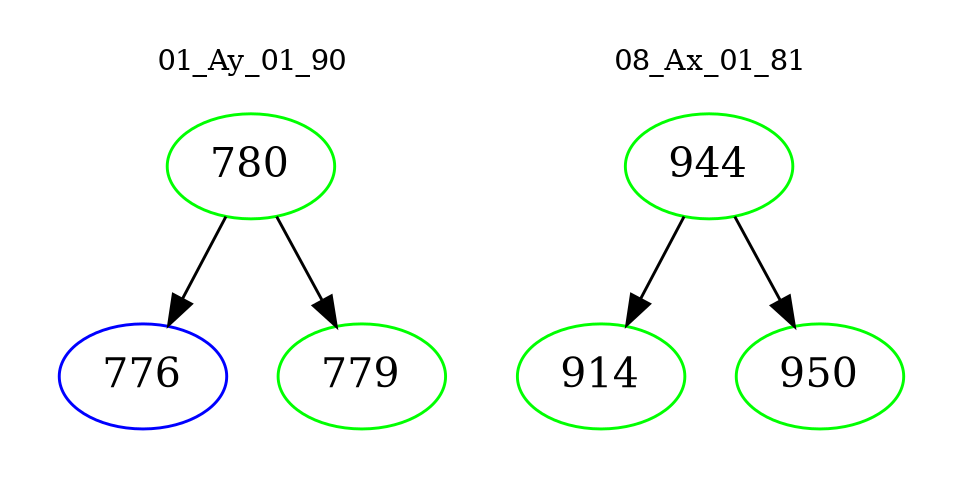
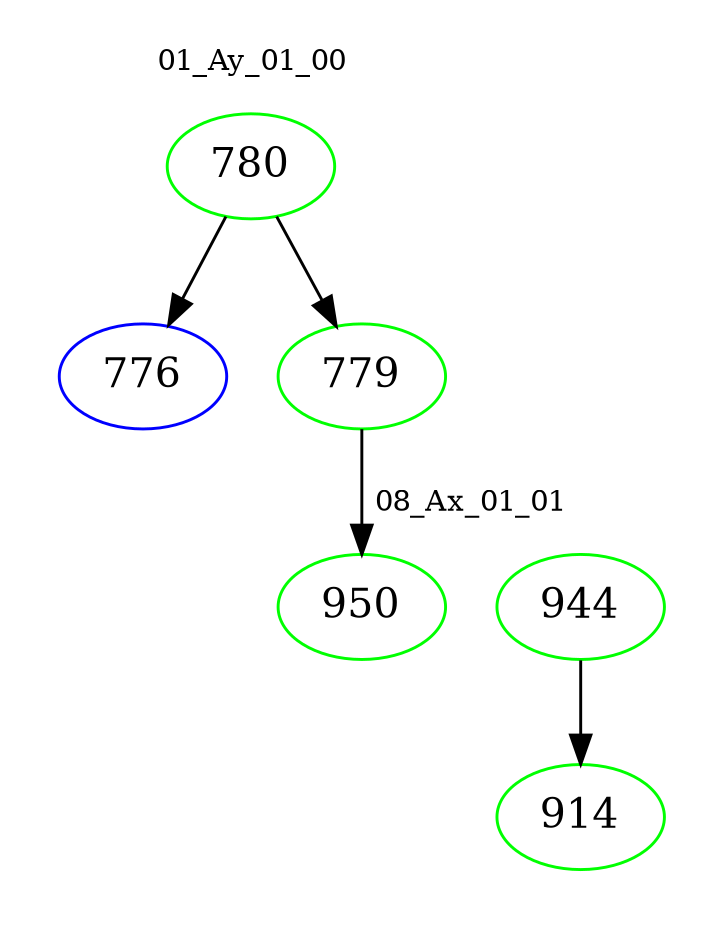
(252, 63) -> (252, 63)
(711, 63) -> (471, 503)
(757, 258) -> (362, 493)
